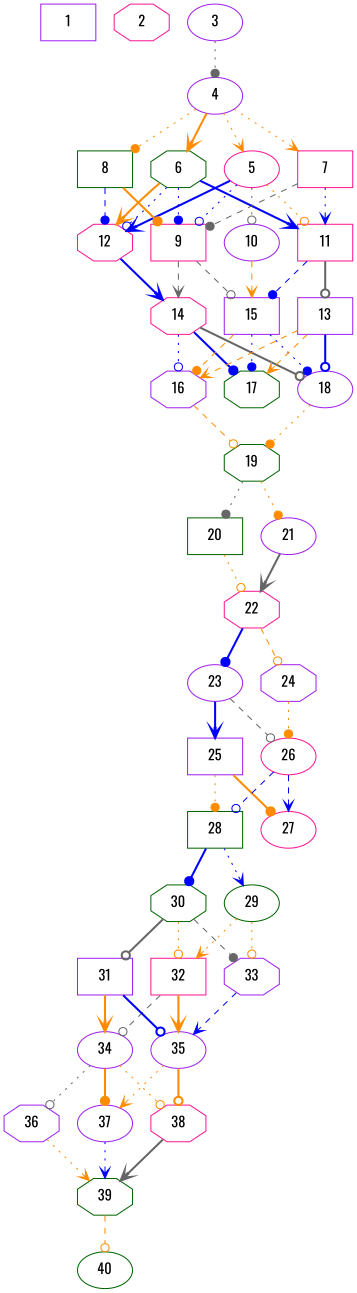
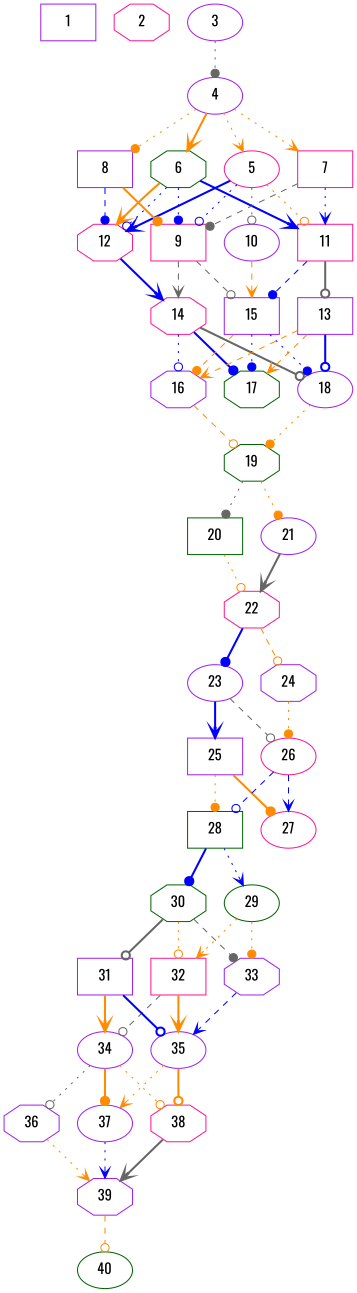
(105, 169) -> (105, 169)
(252, 936) -> (252, 936)
(105, 1197) -> (105, 1197)
